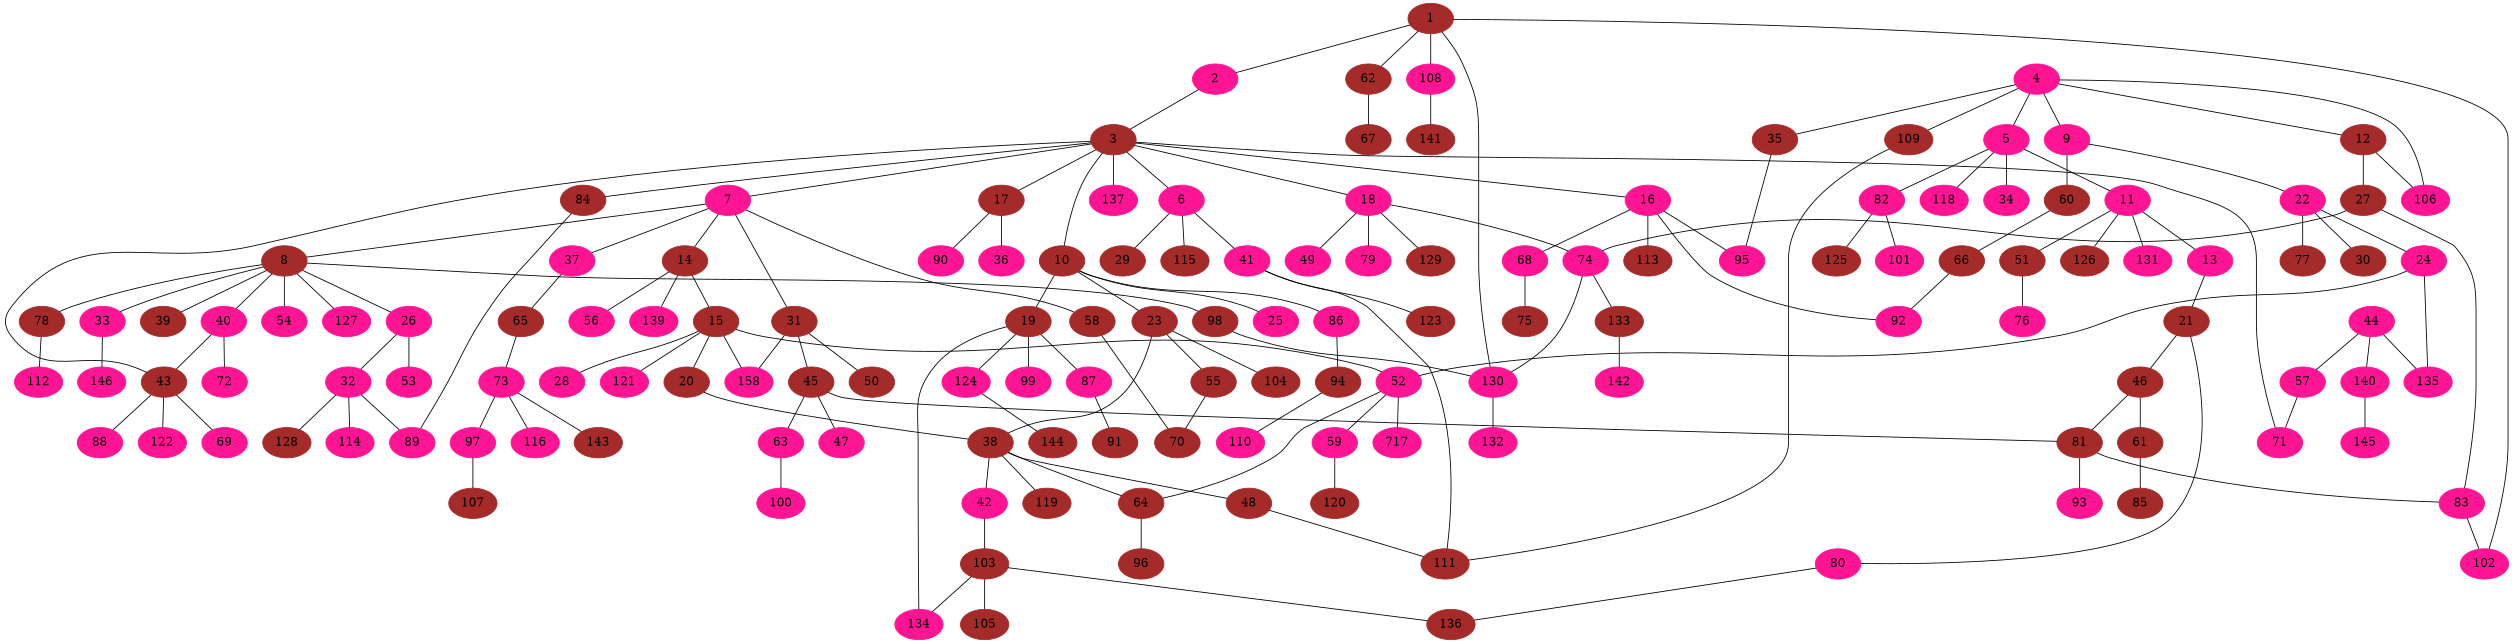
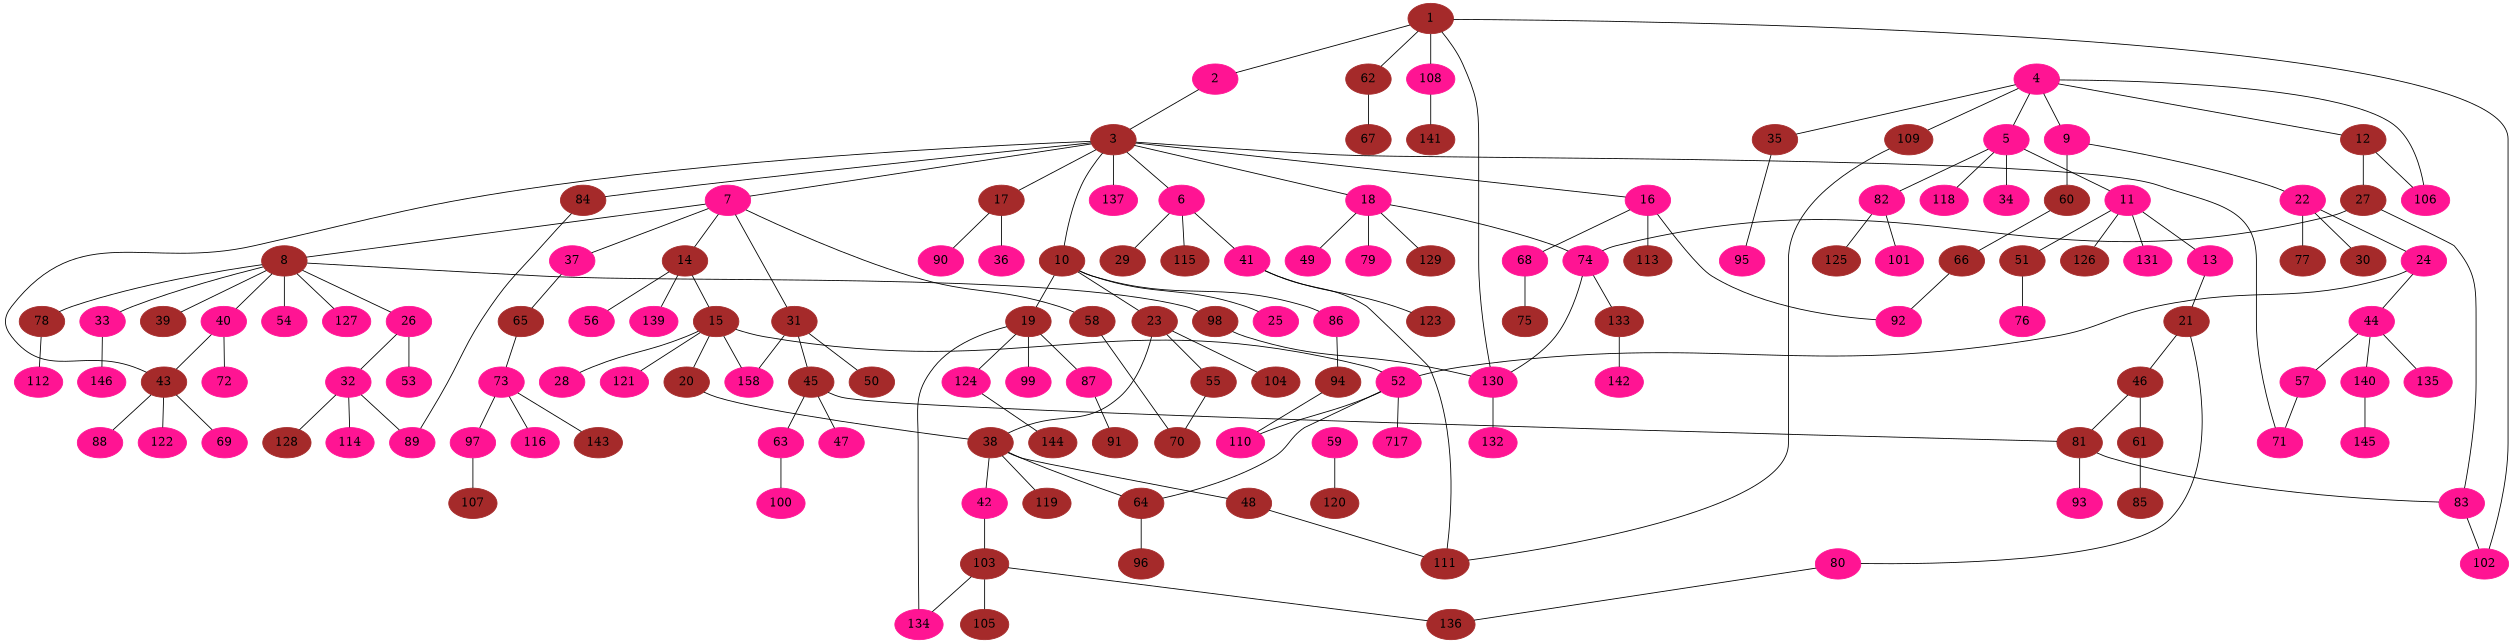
(1689, 227) -> none
(2426, 321) -> (2398, 291)
(1367, 412) -> (1321, 413)
